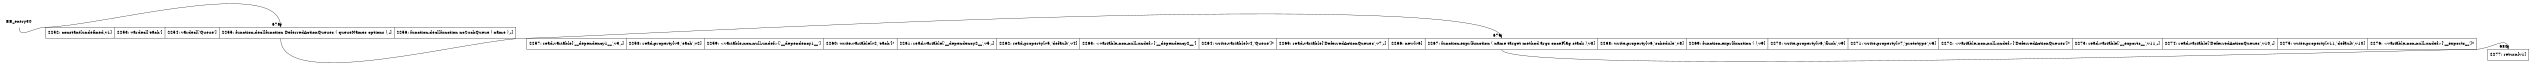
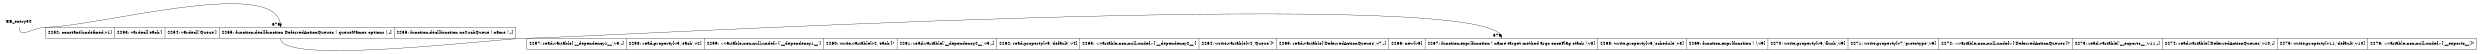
(2508, 55) -> none
